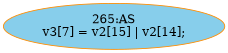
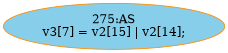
(114, 26) -> (114, 26)
